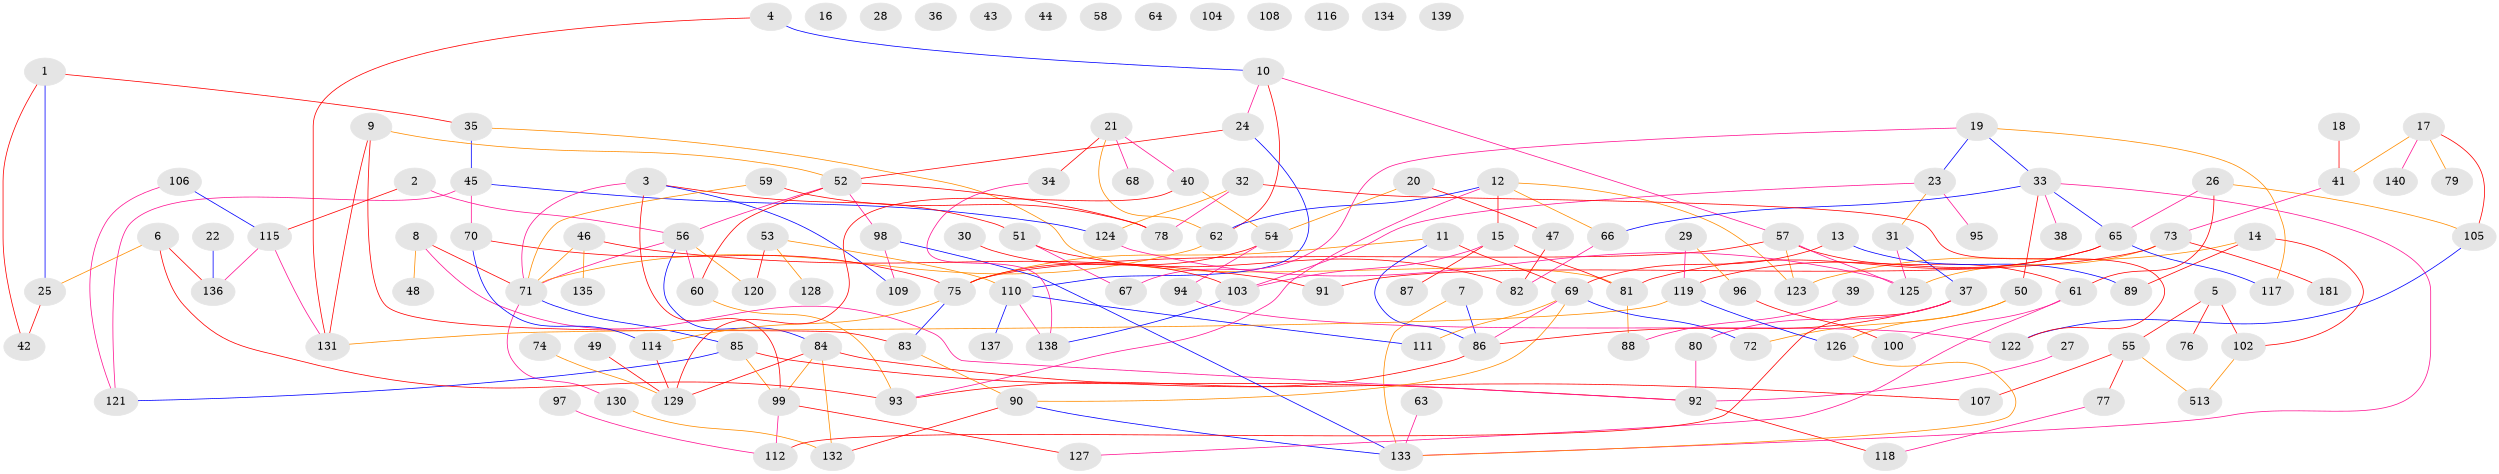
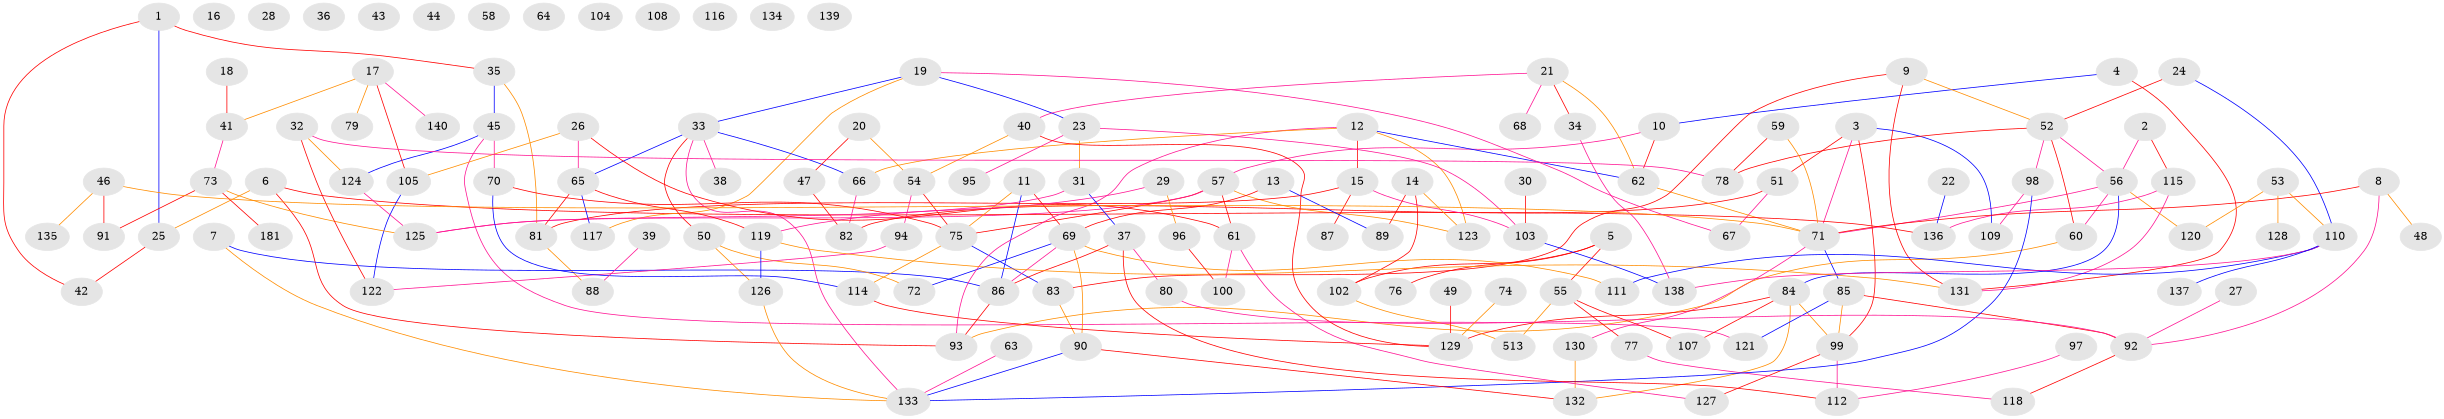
(1253, 99) -> none
(180, 182) -> none
(761, 265) -> (2230, 212)
